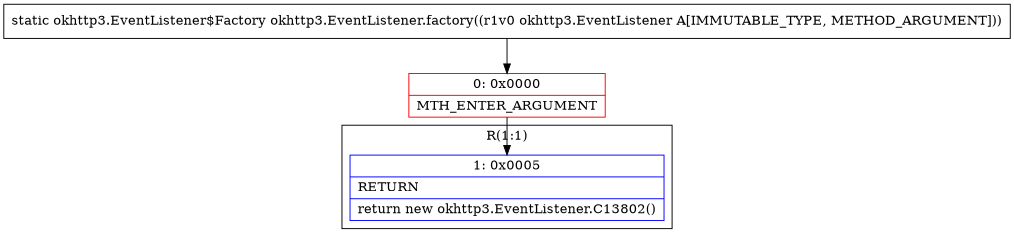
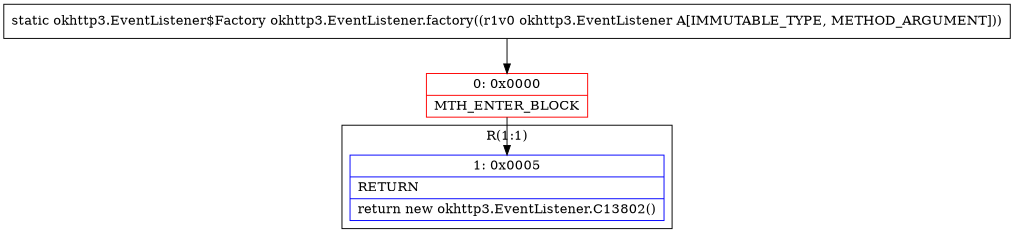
(507, 106) -> (507, 106)
